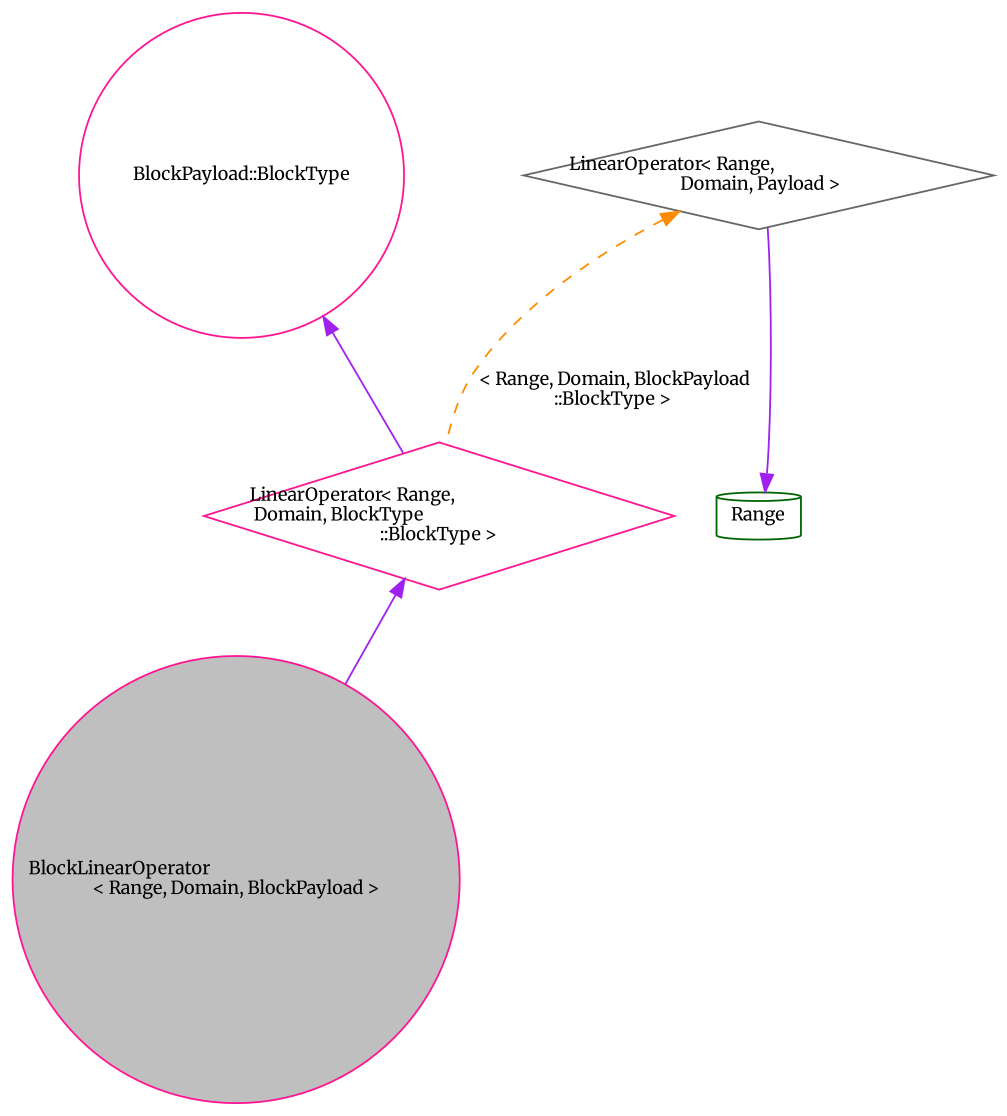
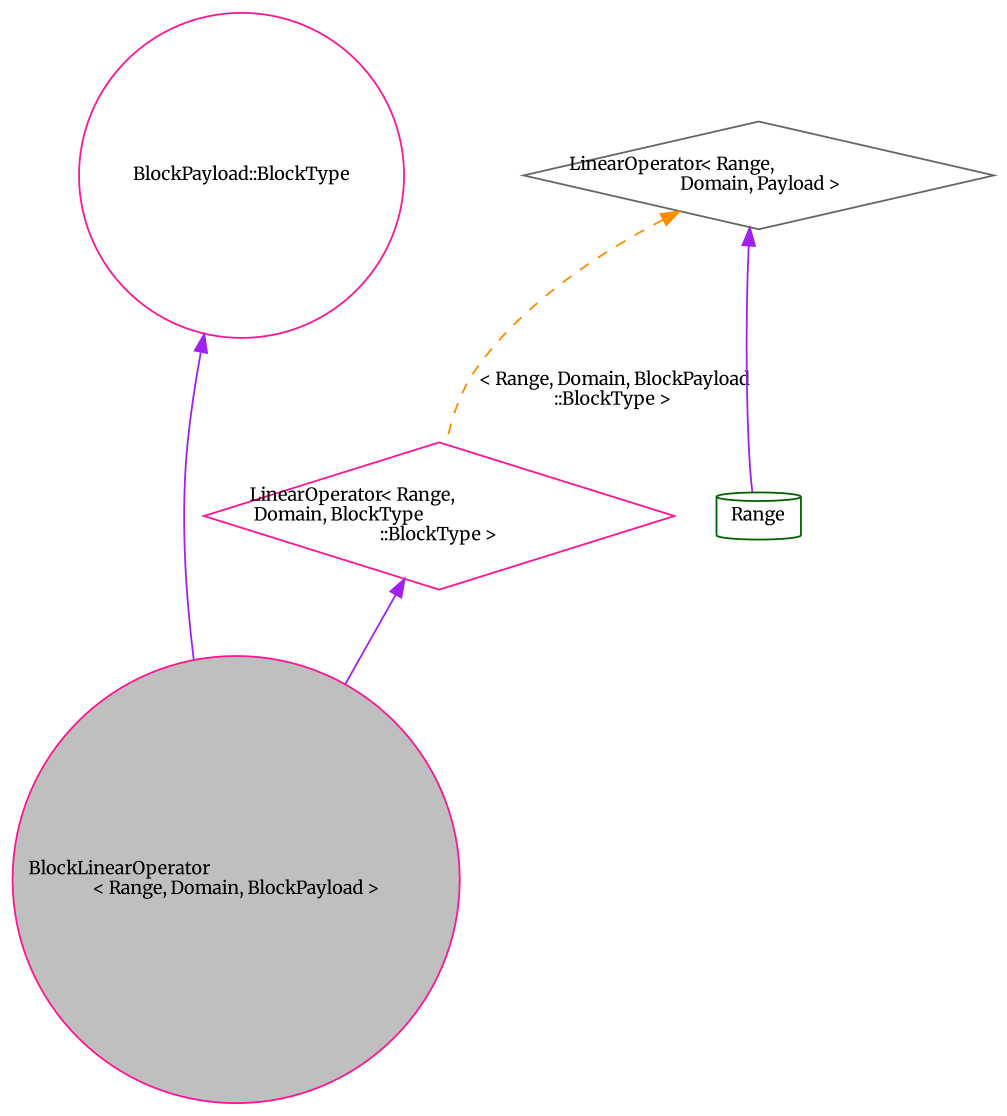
(771, 351) -> (747, 369)
(368, 393) -> (184, 506)
